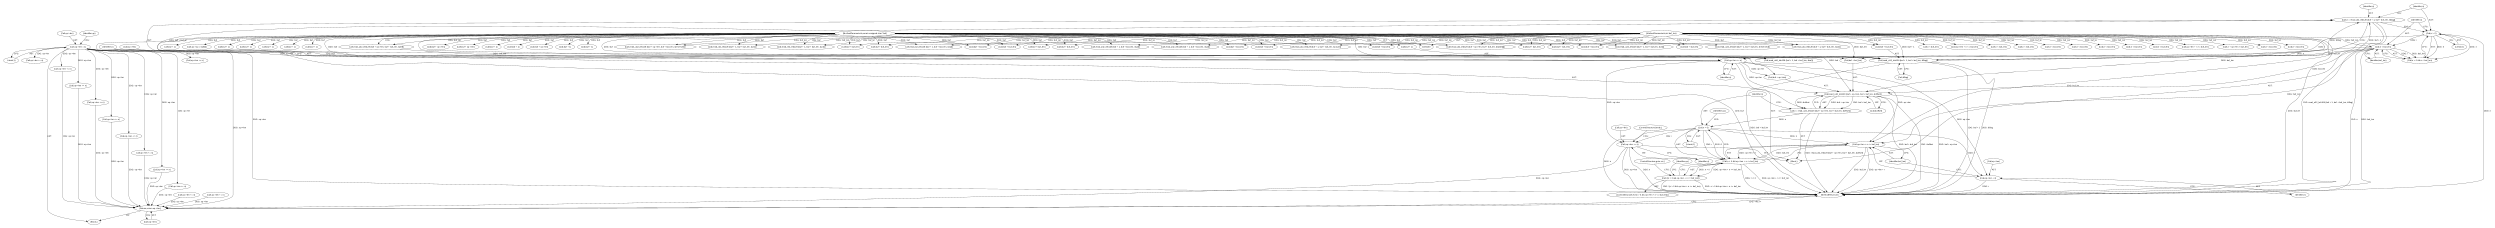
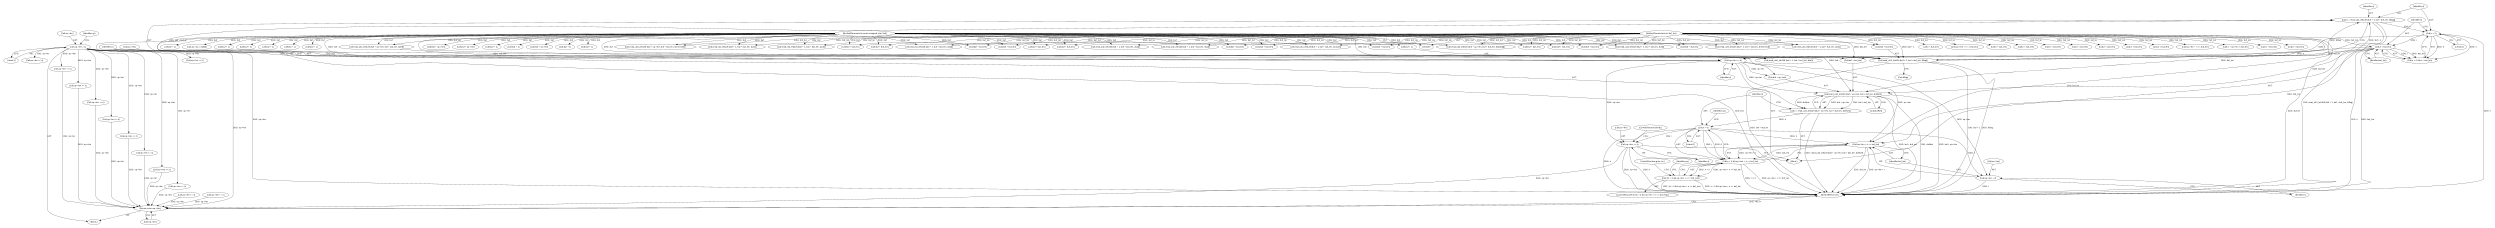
none -> (1721, 38)
(388, 40) -> (388, 40)
(1898, 70) -> none
